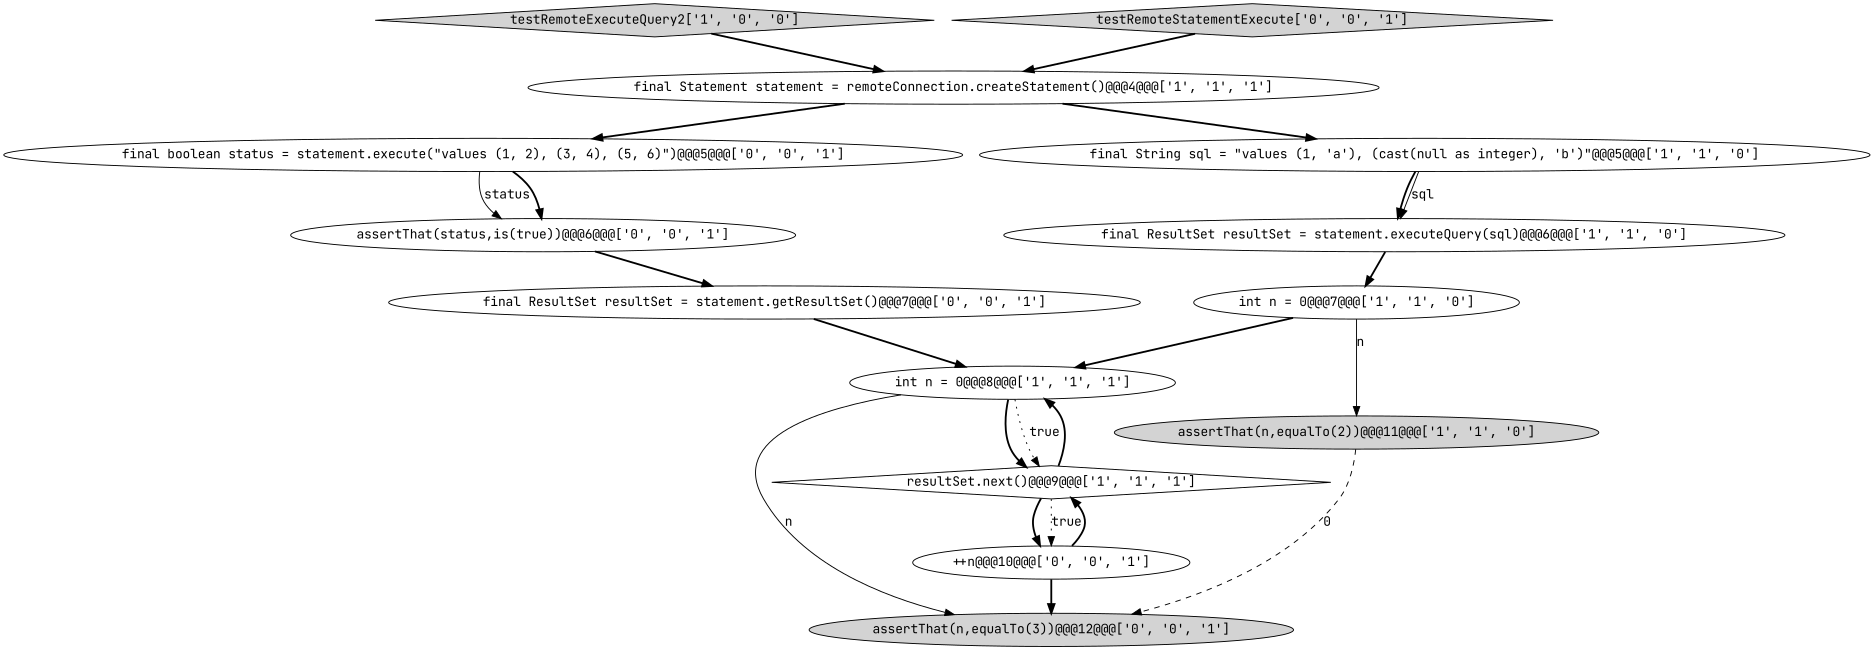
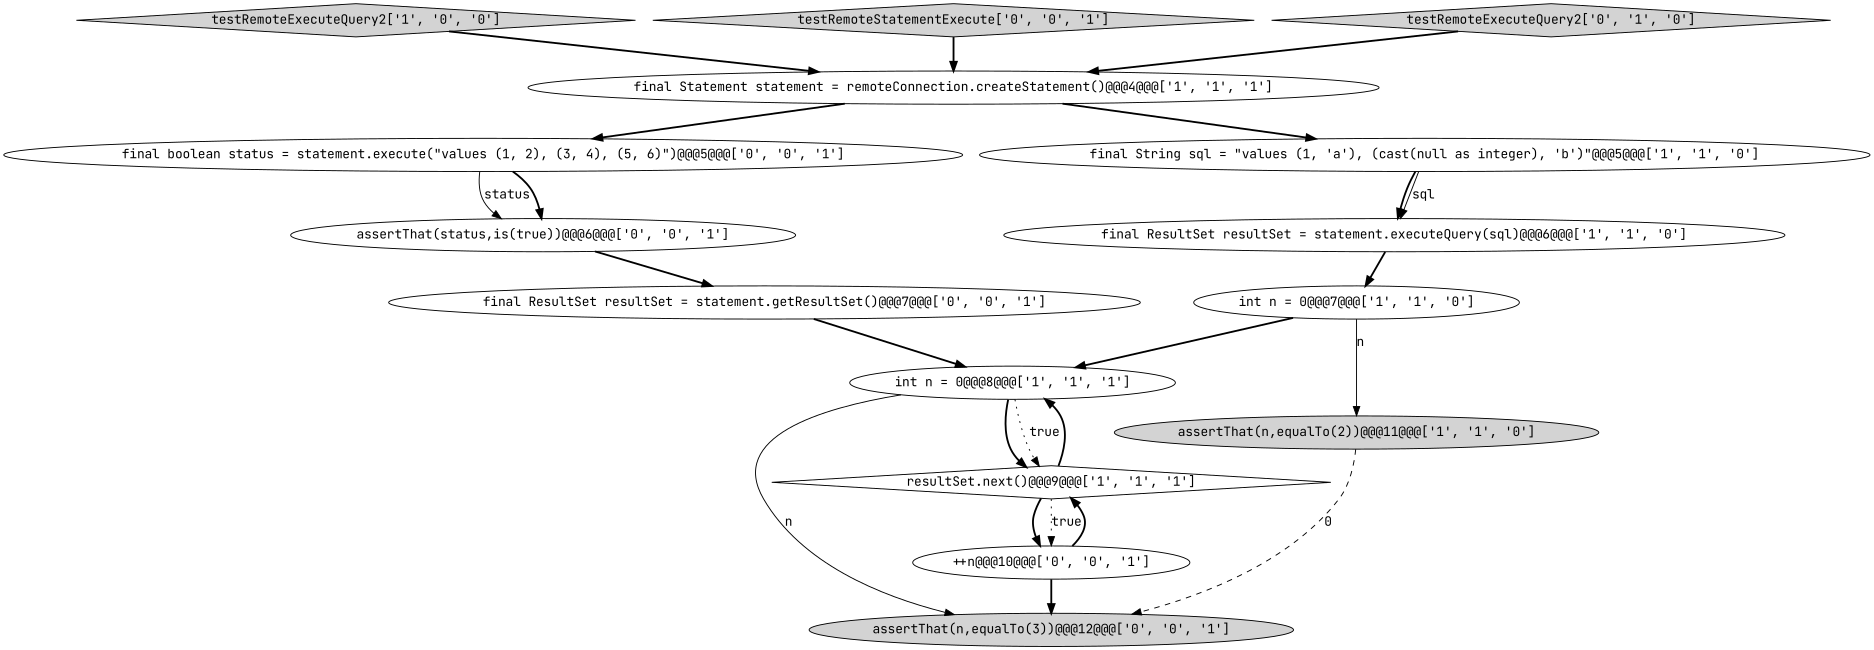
none -> (1551, 20)
